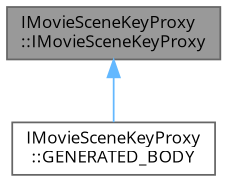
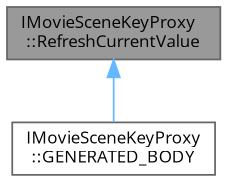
(114, 33) -> (114, 33)
